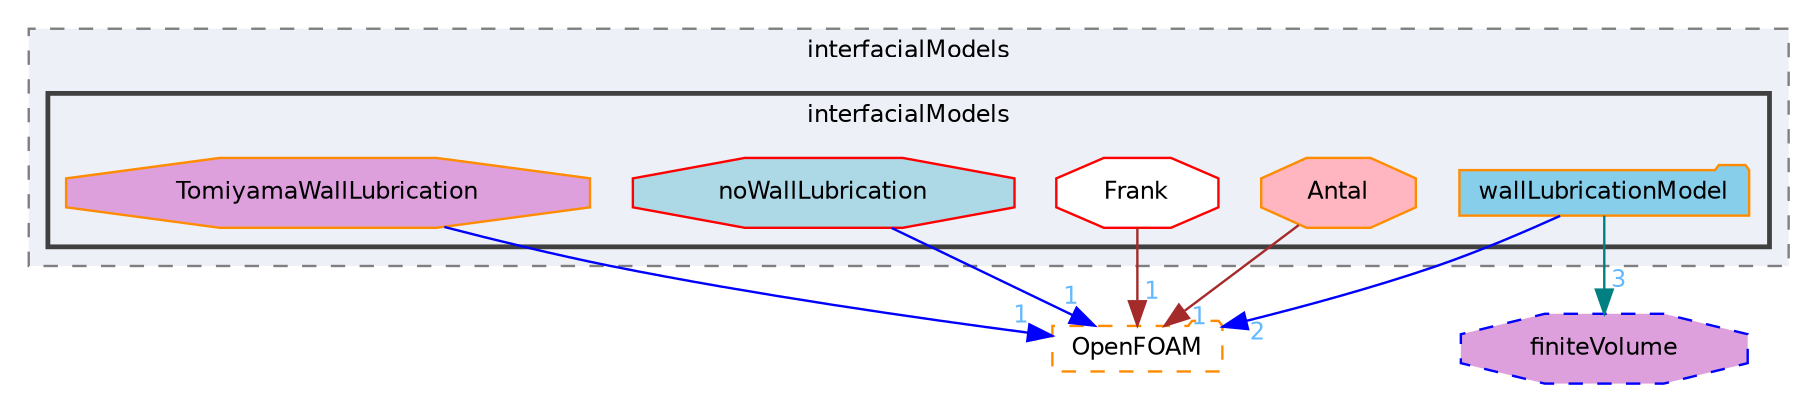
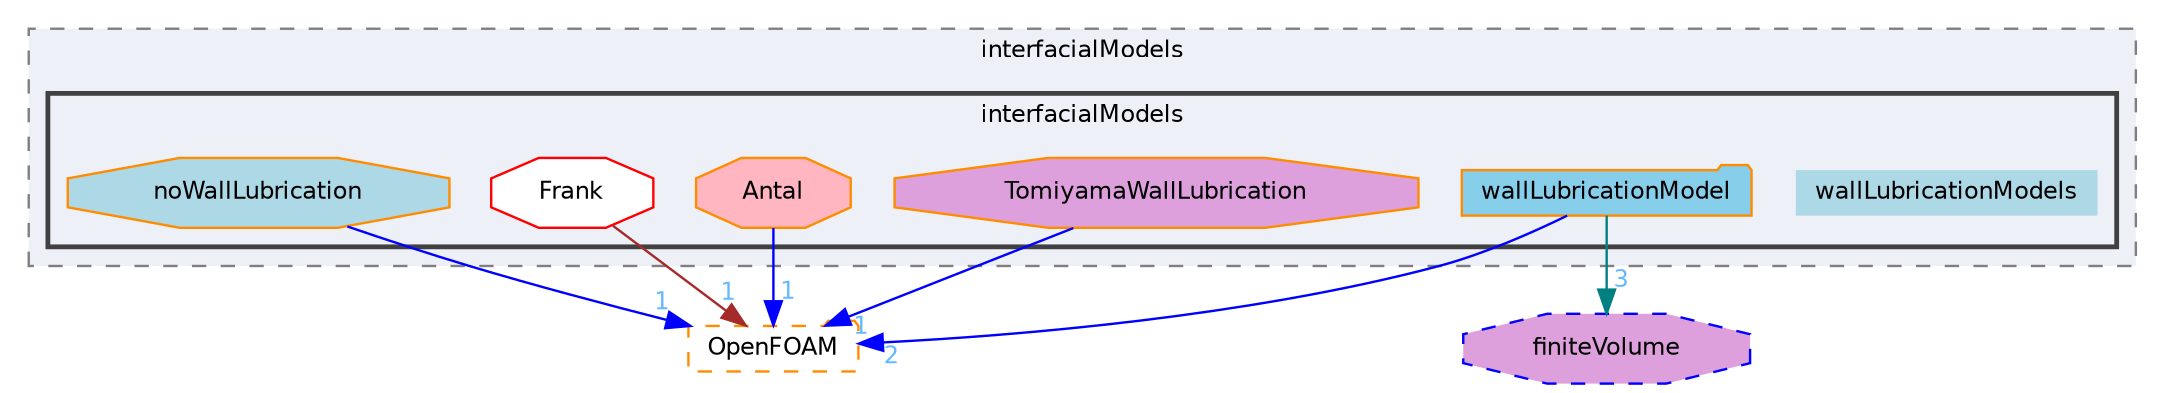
(824, 193) -> (259, 193)
none -> (1947, 193)
(1225, 281) -> (773, 281)
